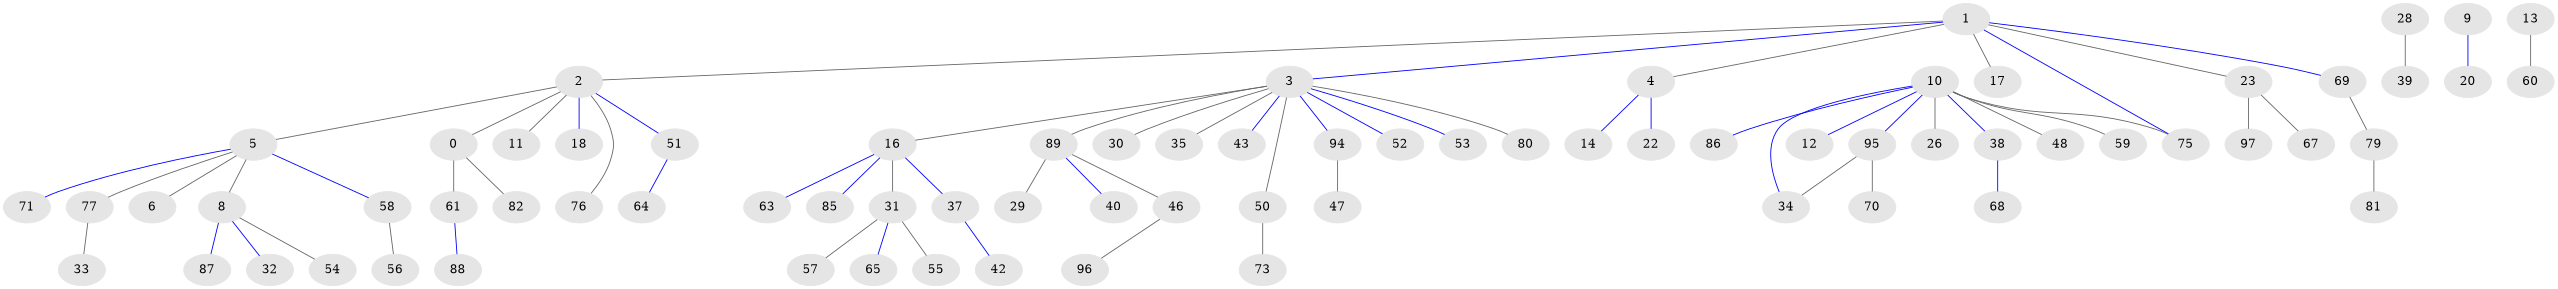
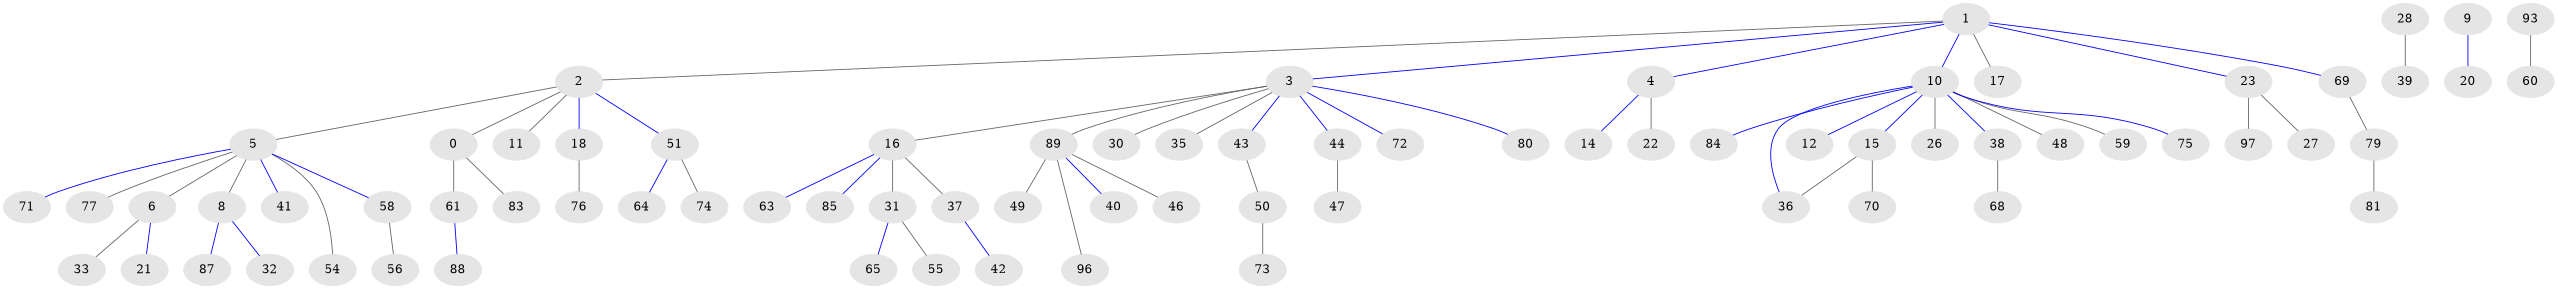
(2531, 19) -> (2531, 19)
(1809, 50) -> (1809, 50)
(2107, 51) -> (2107, 51)
(2076, 82) -> (1951, 51)
(1411, 106) -> (1411, 106)
(1651, 113) -> (1651, 113)
(2060, 113) -> (2060, 113)
(614, 145) -> (579, 176)
(1277, 145) -> (1252, 176)
(1338, 145) -> (1338, 145)
(1400, 145) -> (1400, 145)
(1463, 145) -> none
(1714, 145) -> (1714, 145)
(1872, 145) -> (1872, 145)
(2311, 145) -> (2311, 145)
(924, 176) -> (924, 176)
(1998, 176) -> (1998, 176)
none -> (285, 207)
(516, 207) -> (516, 207)
none -> (705, 207)
(1018, 207) -> (1018, 207)
(1786, 207) -> (1786, 207)
(86, 238) -> (117, 239)
(277, 239) -> (318, 195)
(1131, 239) -> (1069, 207)
none -> (145, 270)
(811, 270) -> none
